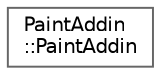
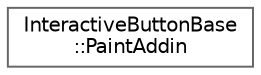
(80, 37) -> (130, 37)
